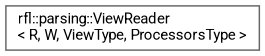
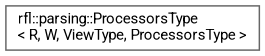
(133, 28) -> (133, 28)
